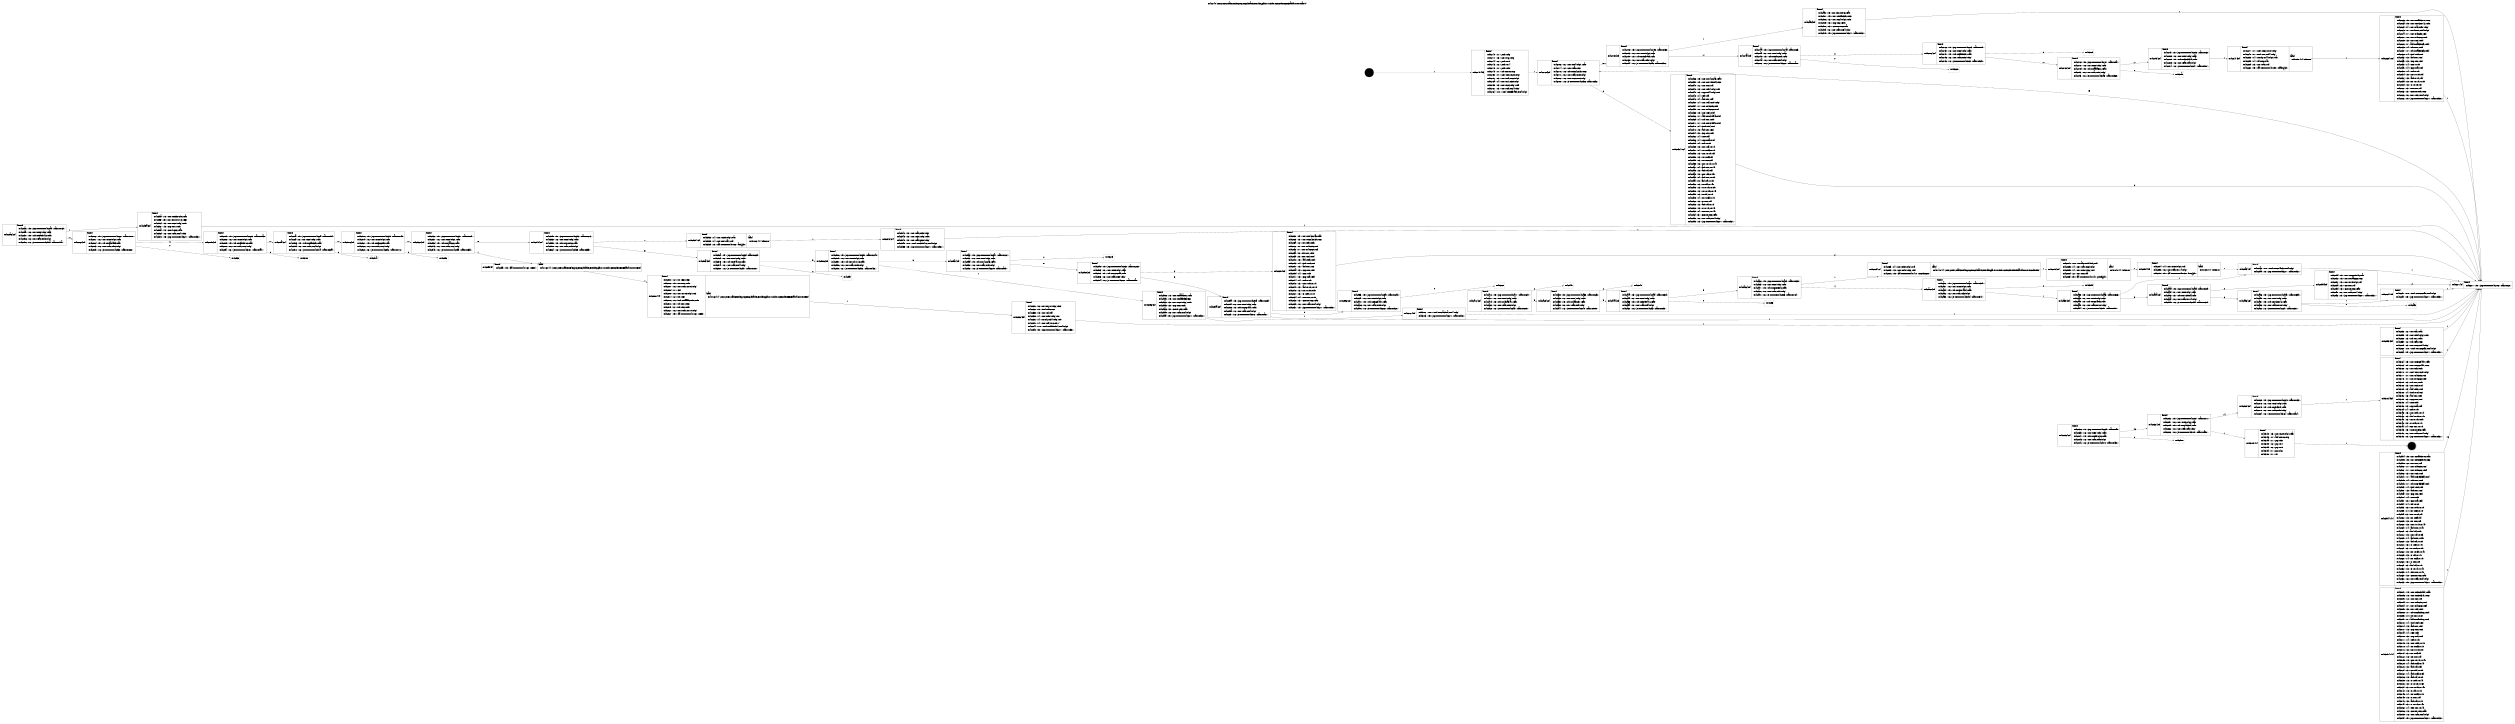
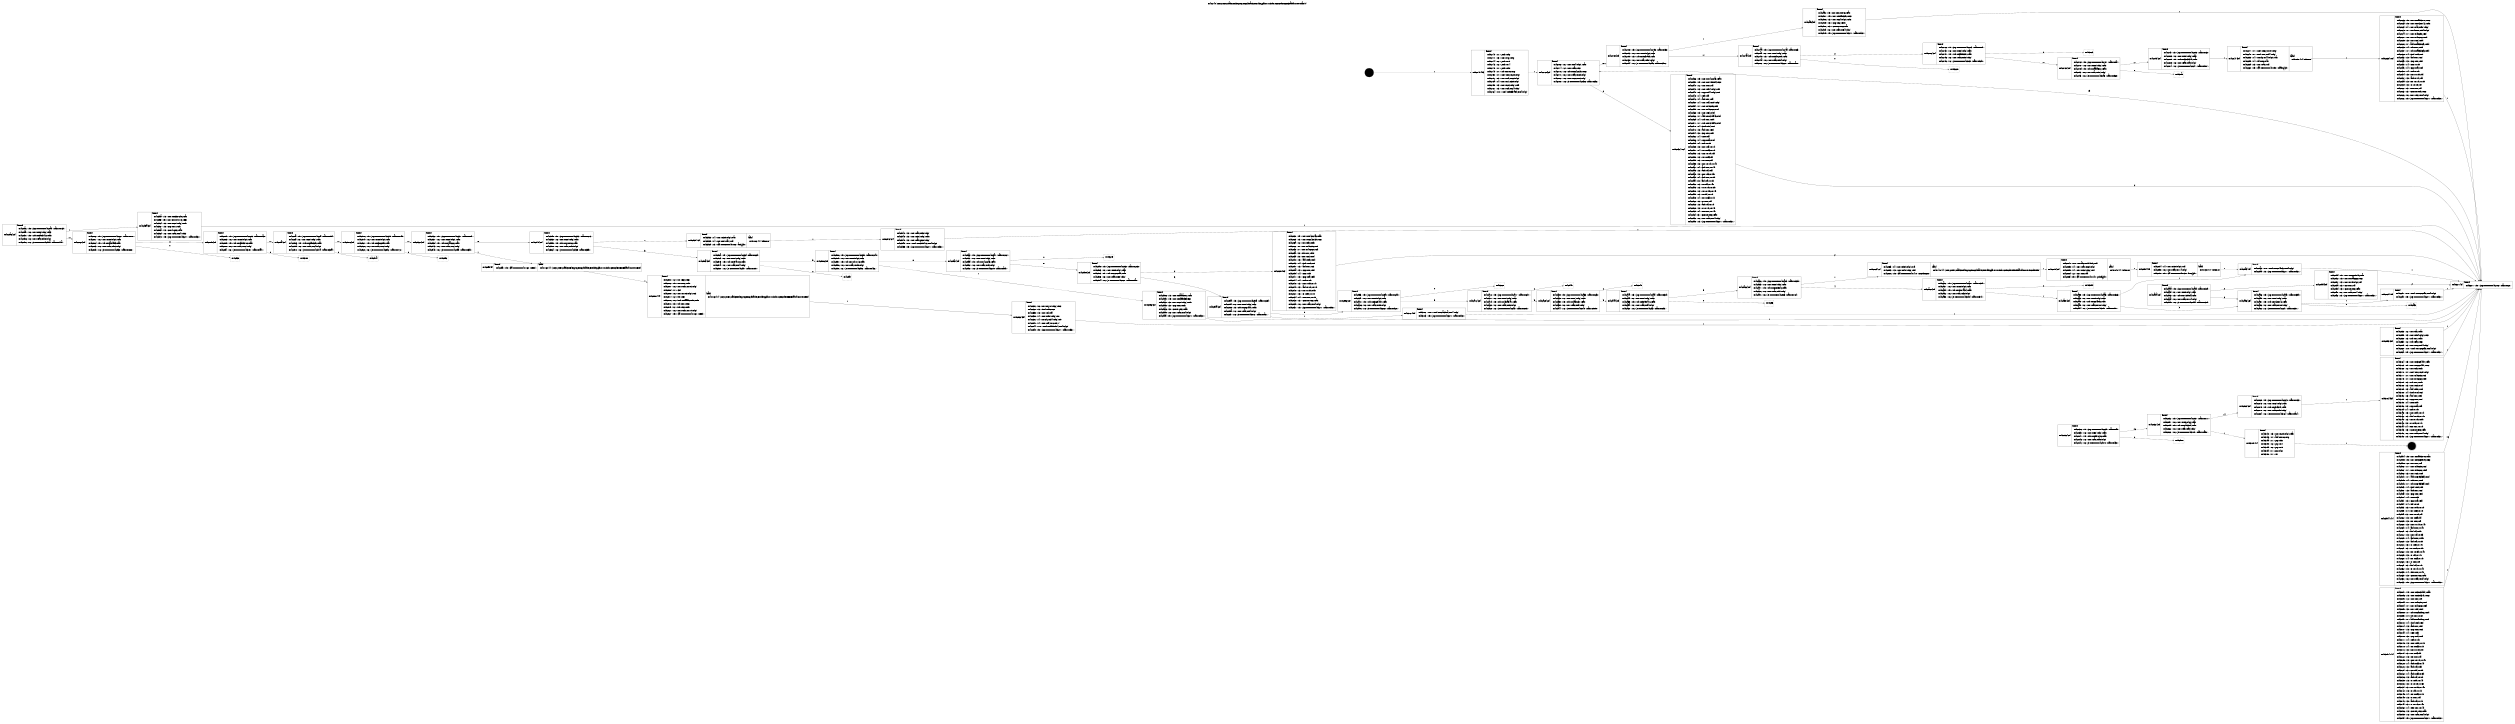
(2133, 298) -> (2179, 310)
none -> (1434, 301)
